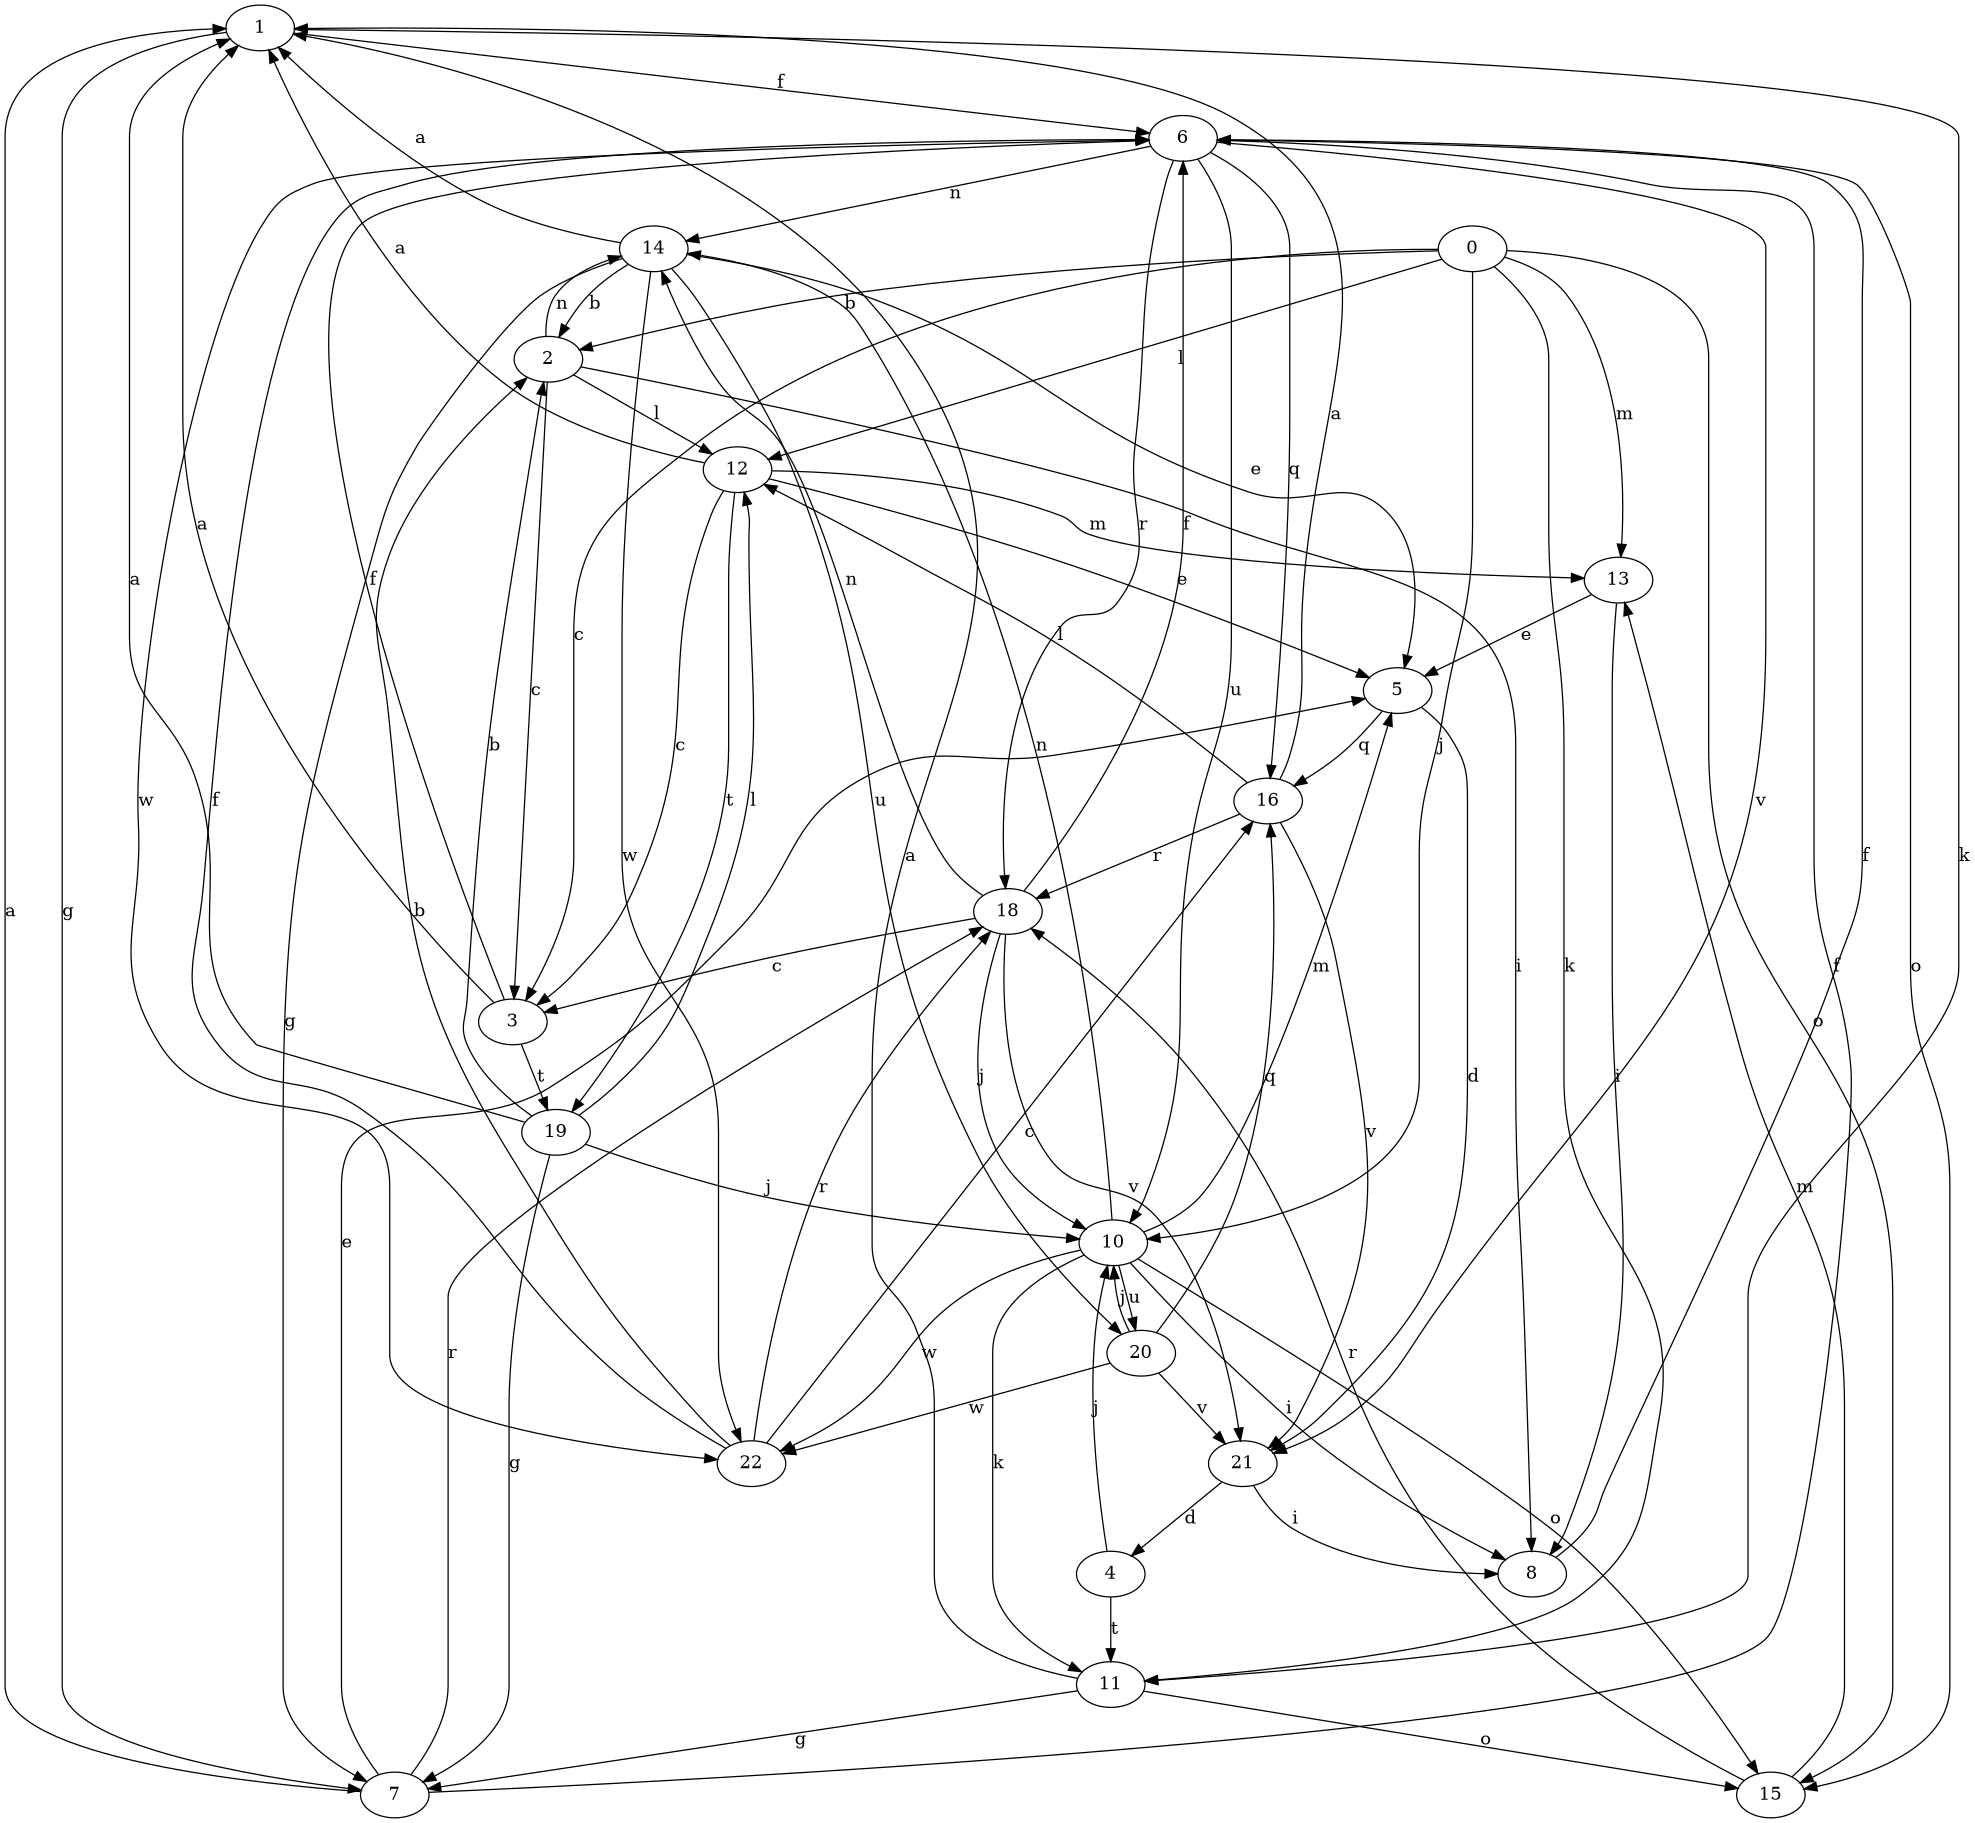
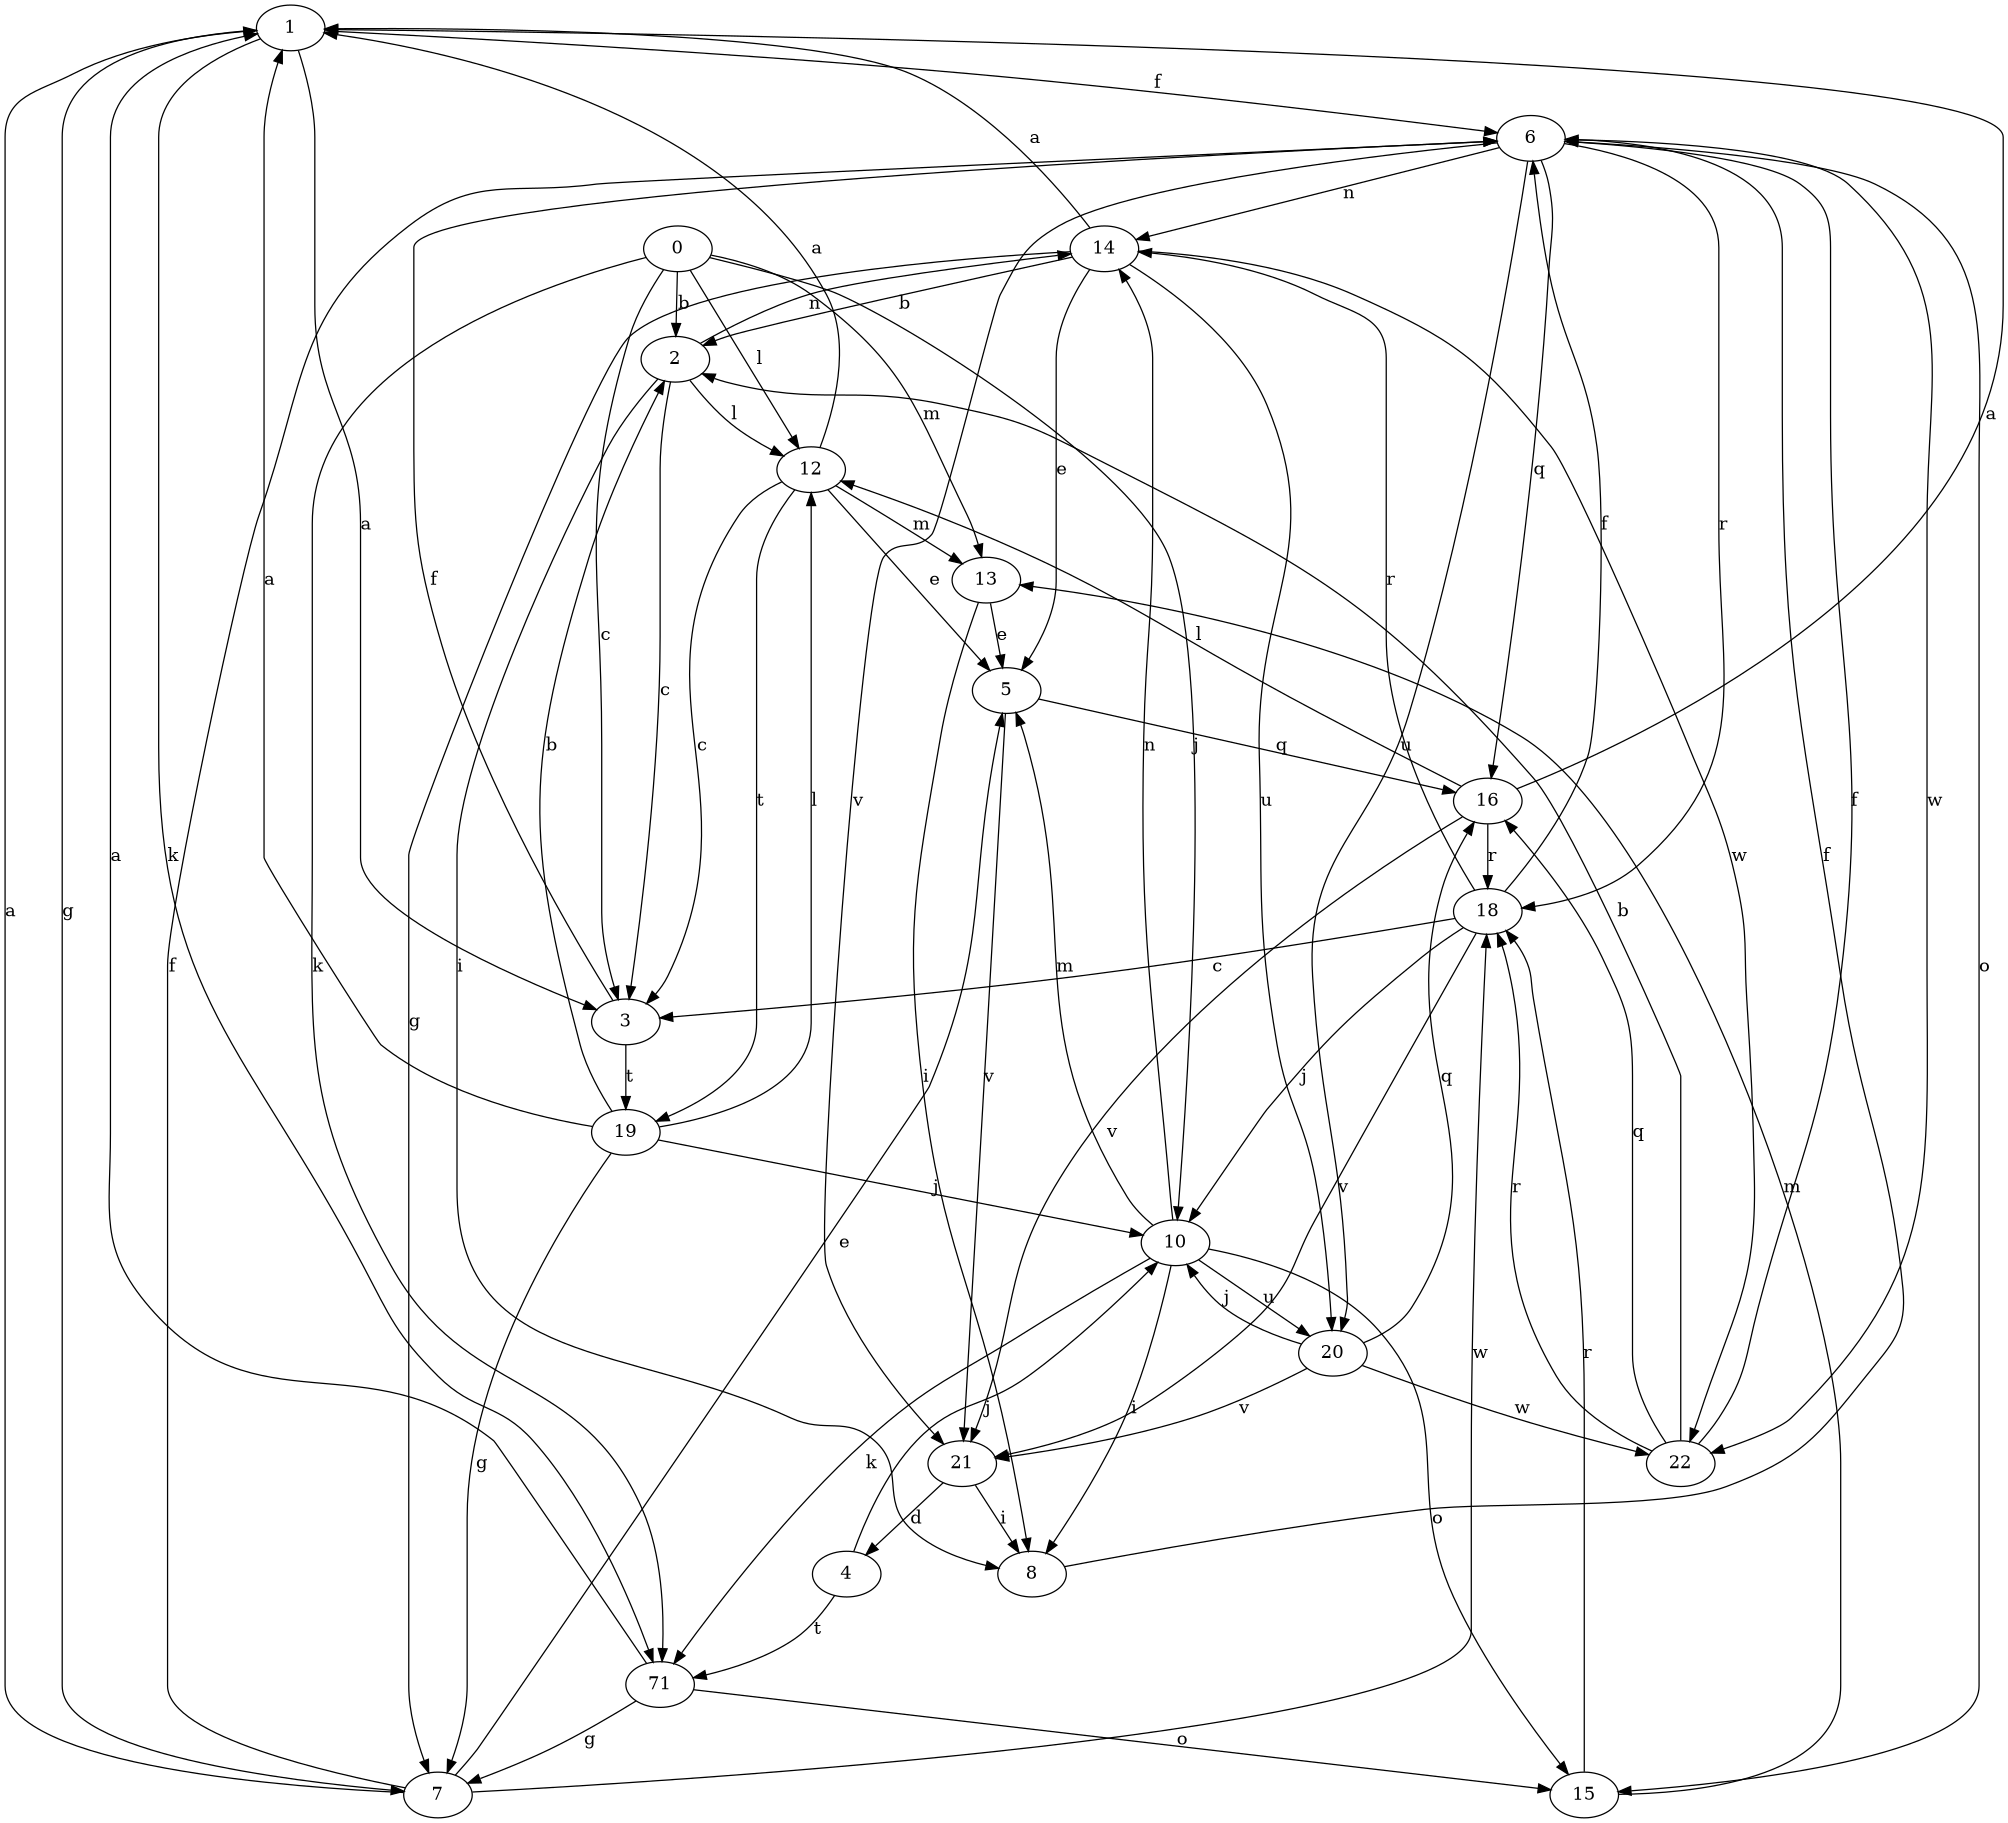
(209, 565) -> (361, 588)
(852, 580) -> (1391, 580)
(1228, 687) -> (1408, 715)
(1769, 970) -> none
(1474, 1077) -> (990, 1077)
(1030, 1132) -> (1639, 1132)
(925, 1330) -> none
(453, 1353) -> (1481, 1353)
(1111, 1685) -> (660, 1685)
